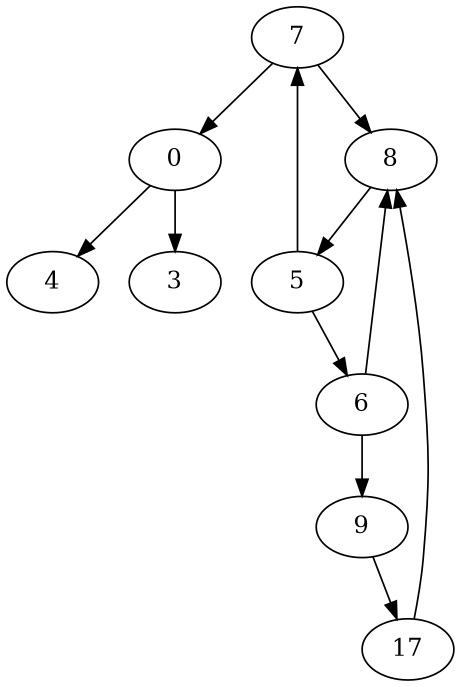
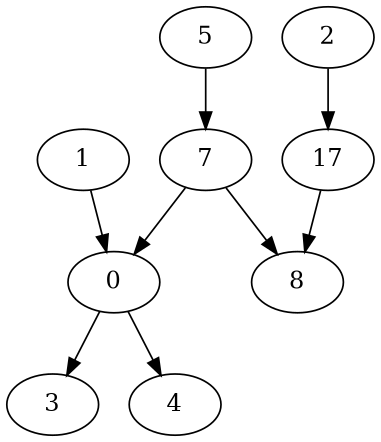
none -> (83, 160)
(350, 214) -> none
(362, 405) -> none
(362, 527) -> (328, 37)
